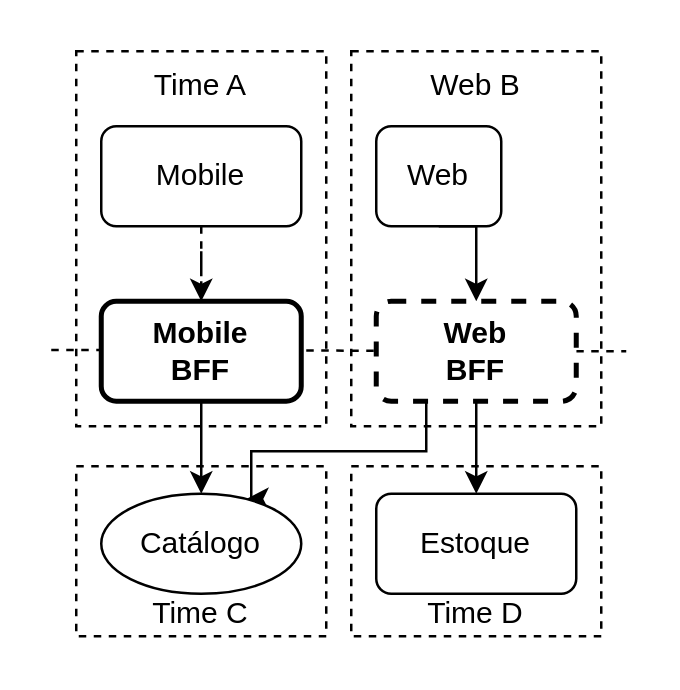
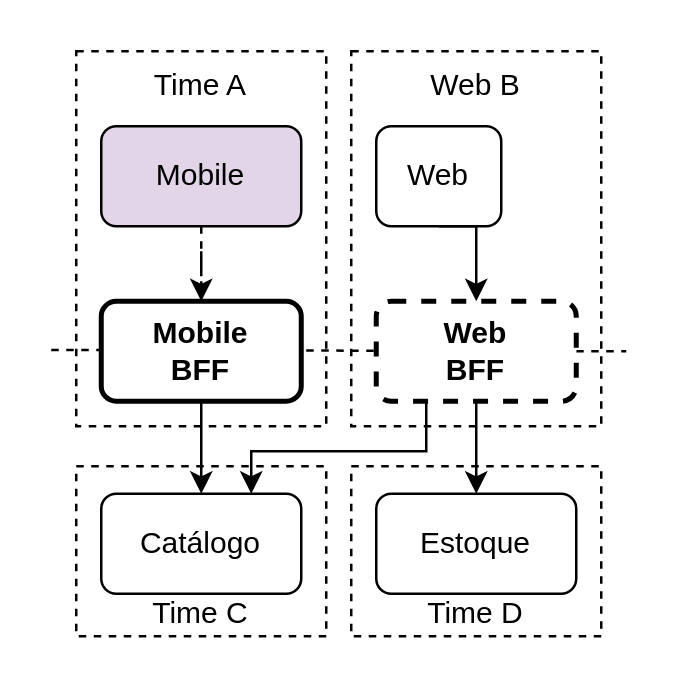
(201, 176) -> (201, 176)
(201, 544) -> (201, 544)
